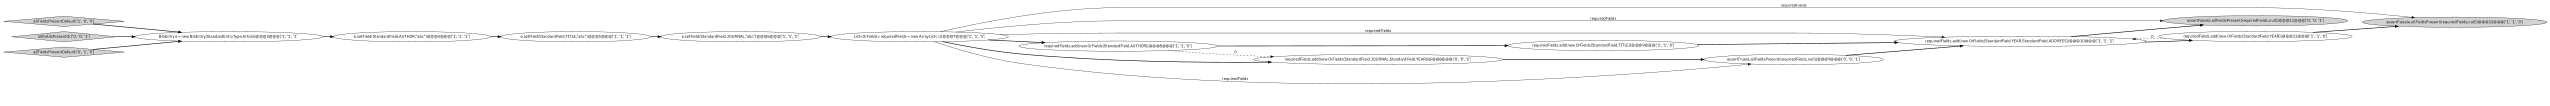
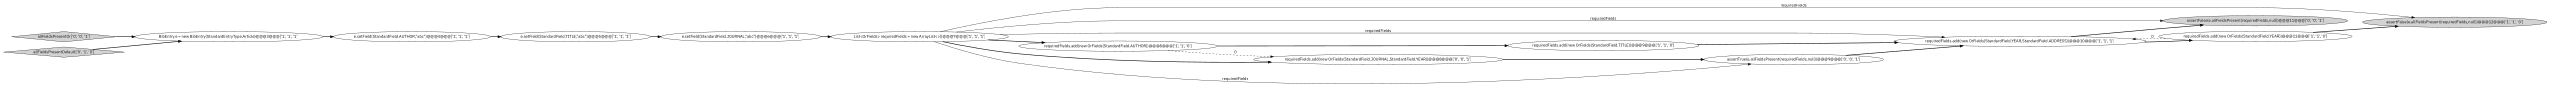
(64, 21) -> none
